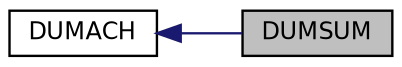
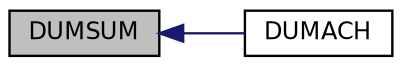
(212, 33) -> (214, 33)
